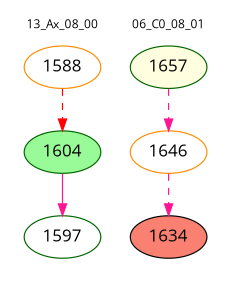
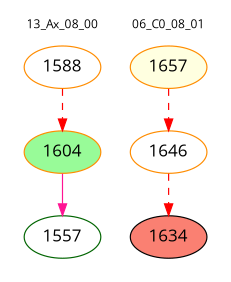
(169, 67) -> (169, 67)
(169, 104) -> (169, 104)
(62, 152) -> (62, 152)
(169, 189) -> (169, 189)
(62, 237) -> (62, 237)
